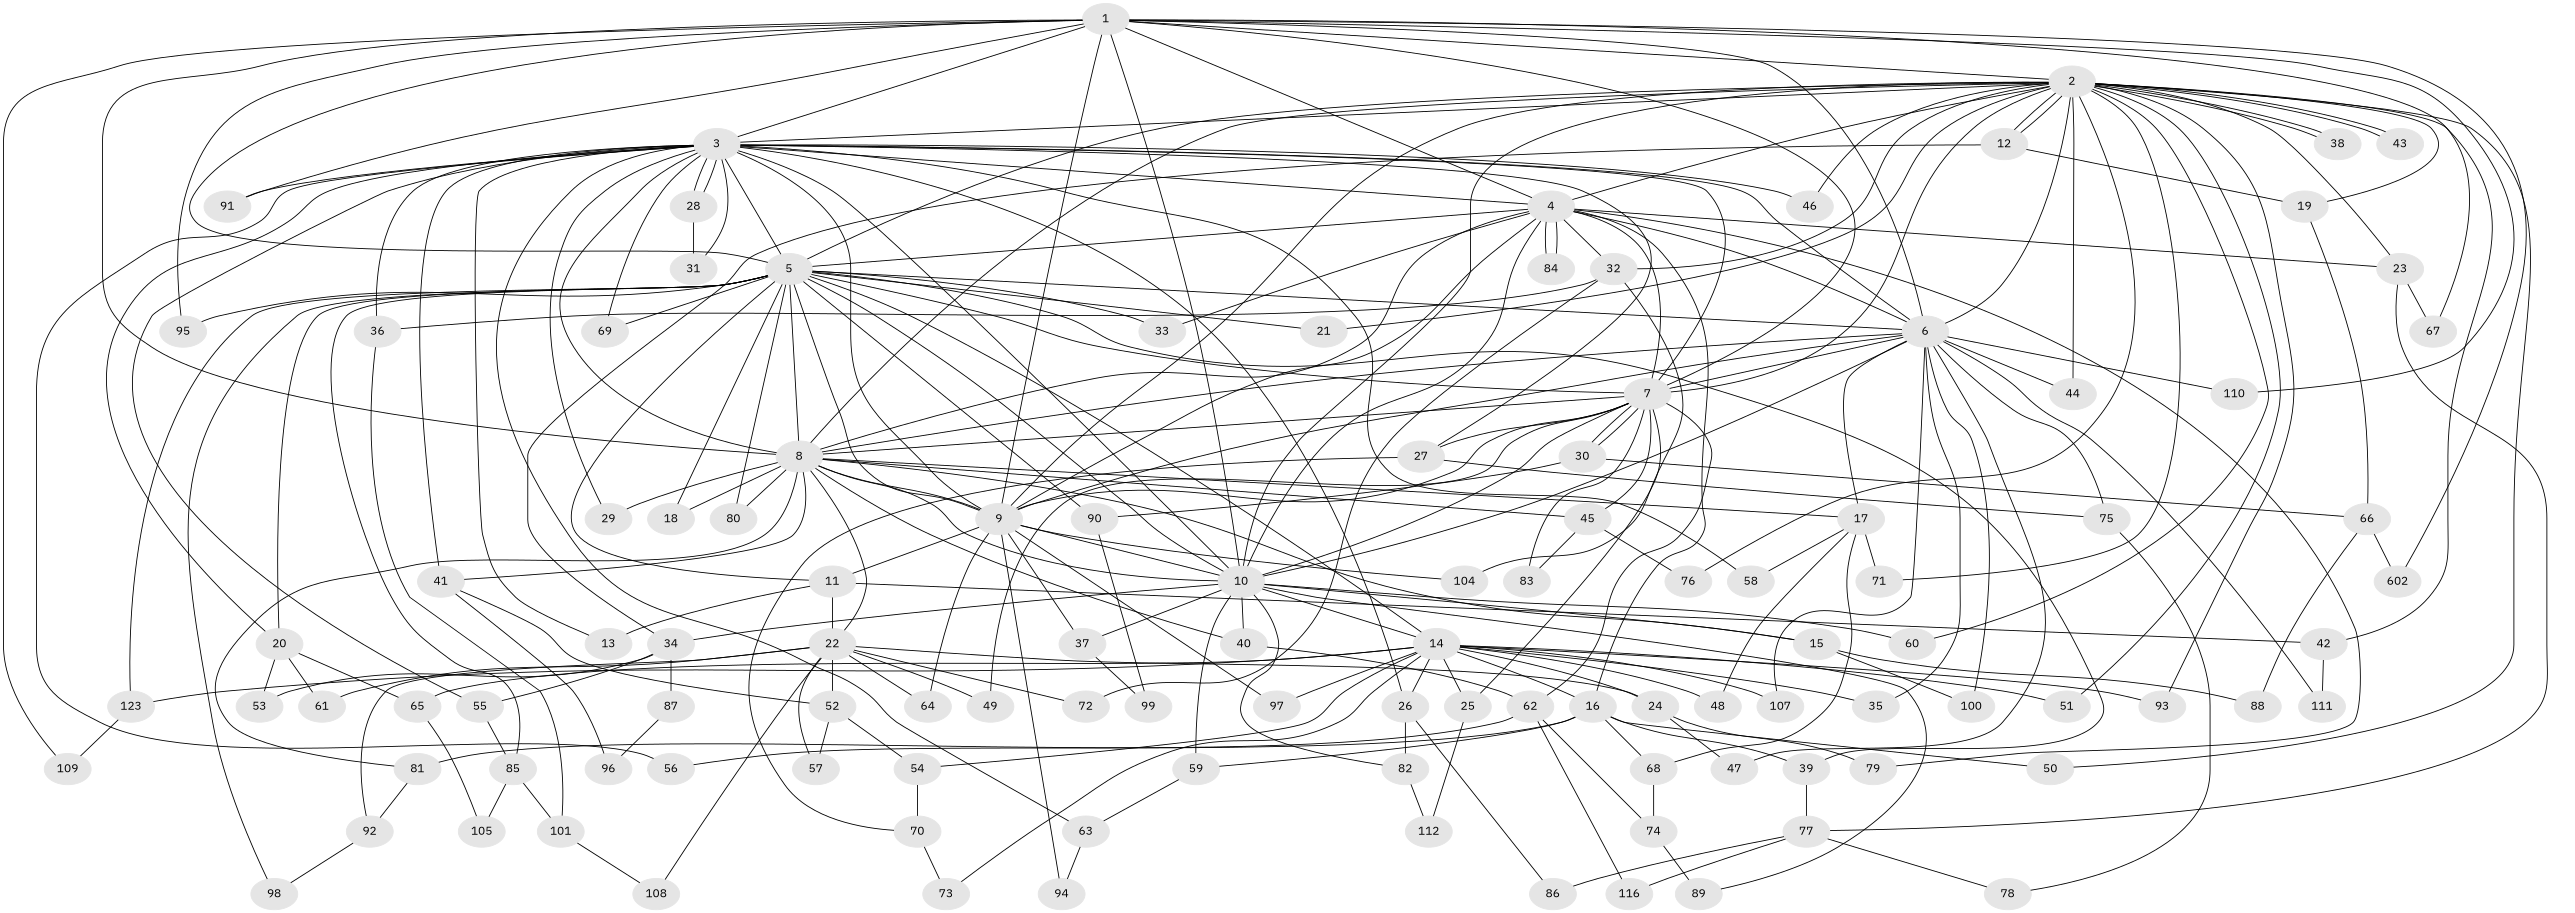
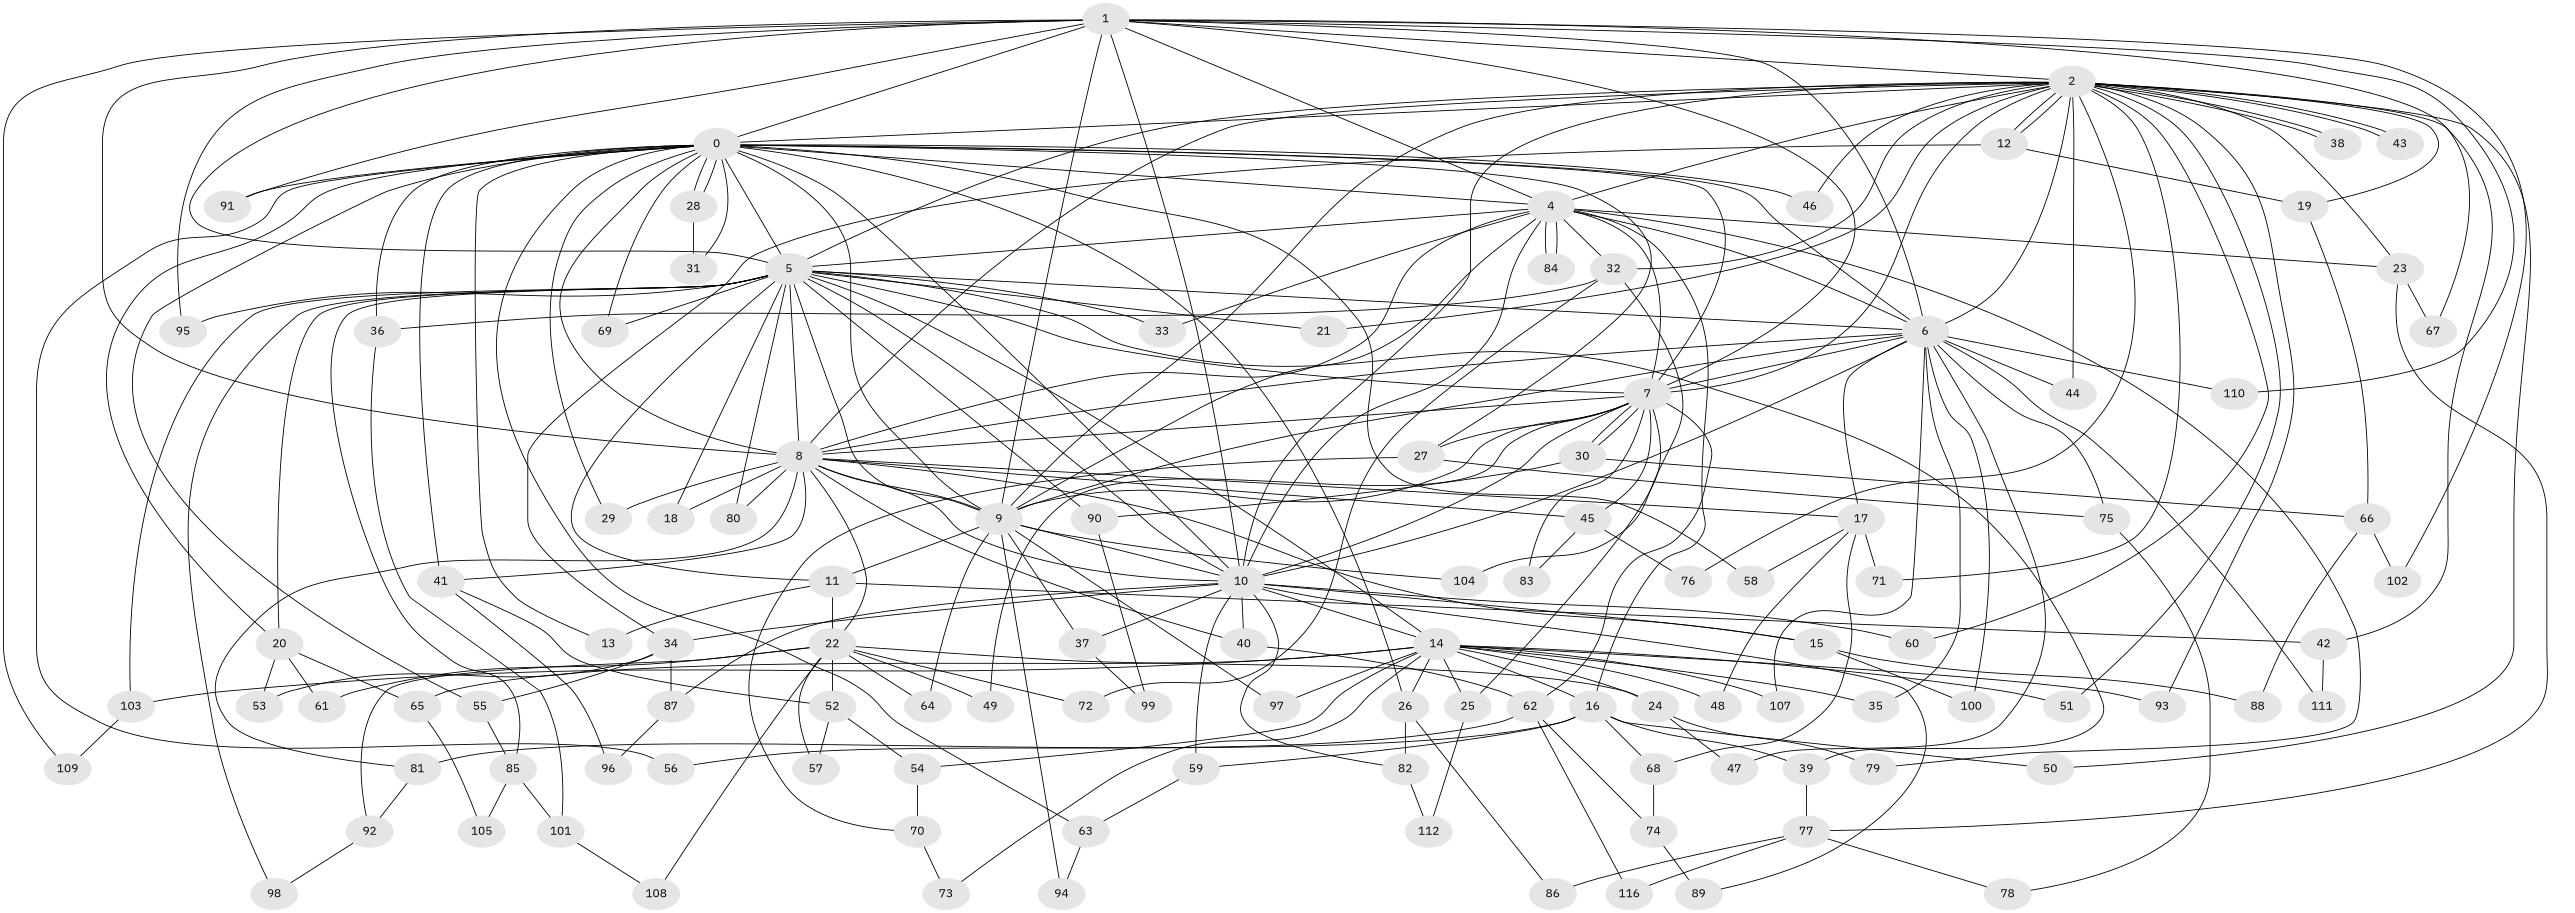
(717, 144) -> (717, 144)
(2398, 582) -> (2398, 582)
none -> (942, 604)
(131, 707) -> (131, 707)
